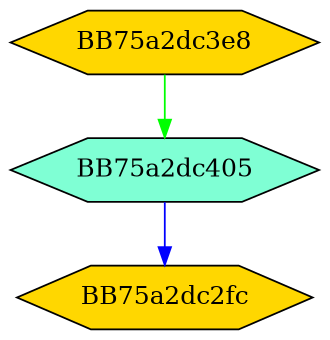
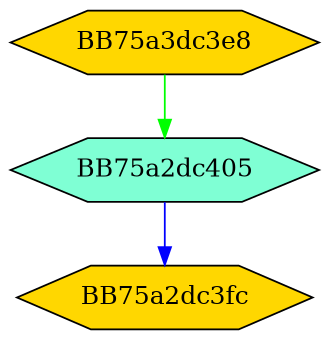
(165, 42) -> (165, 42)
(165, 298) -> (165, 298)
